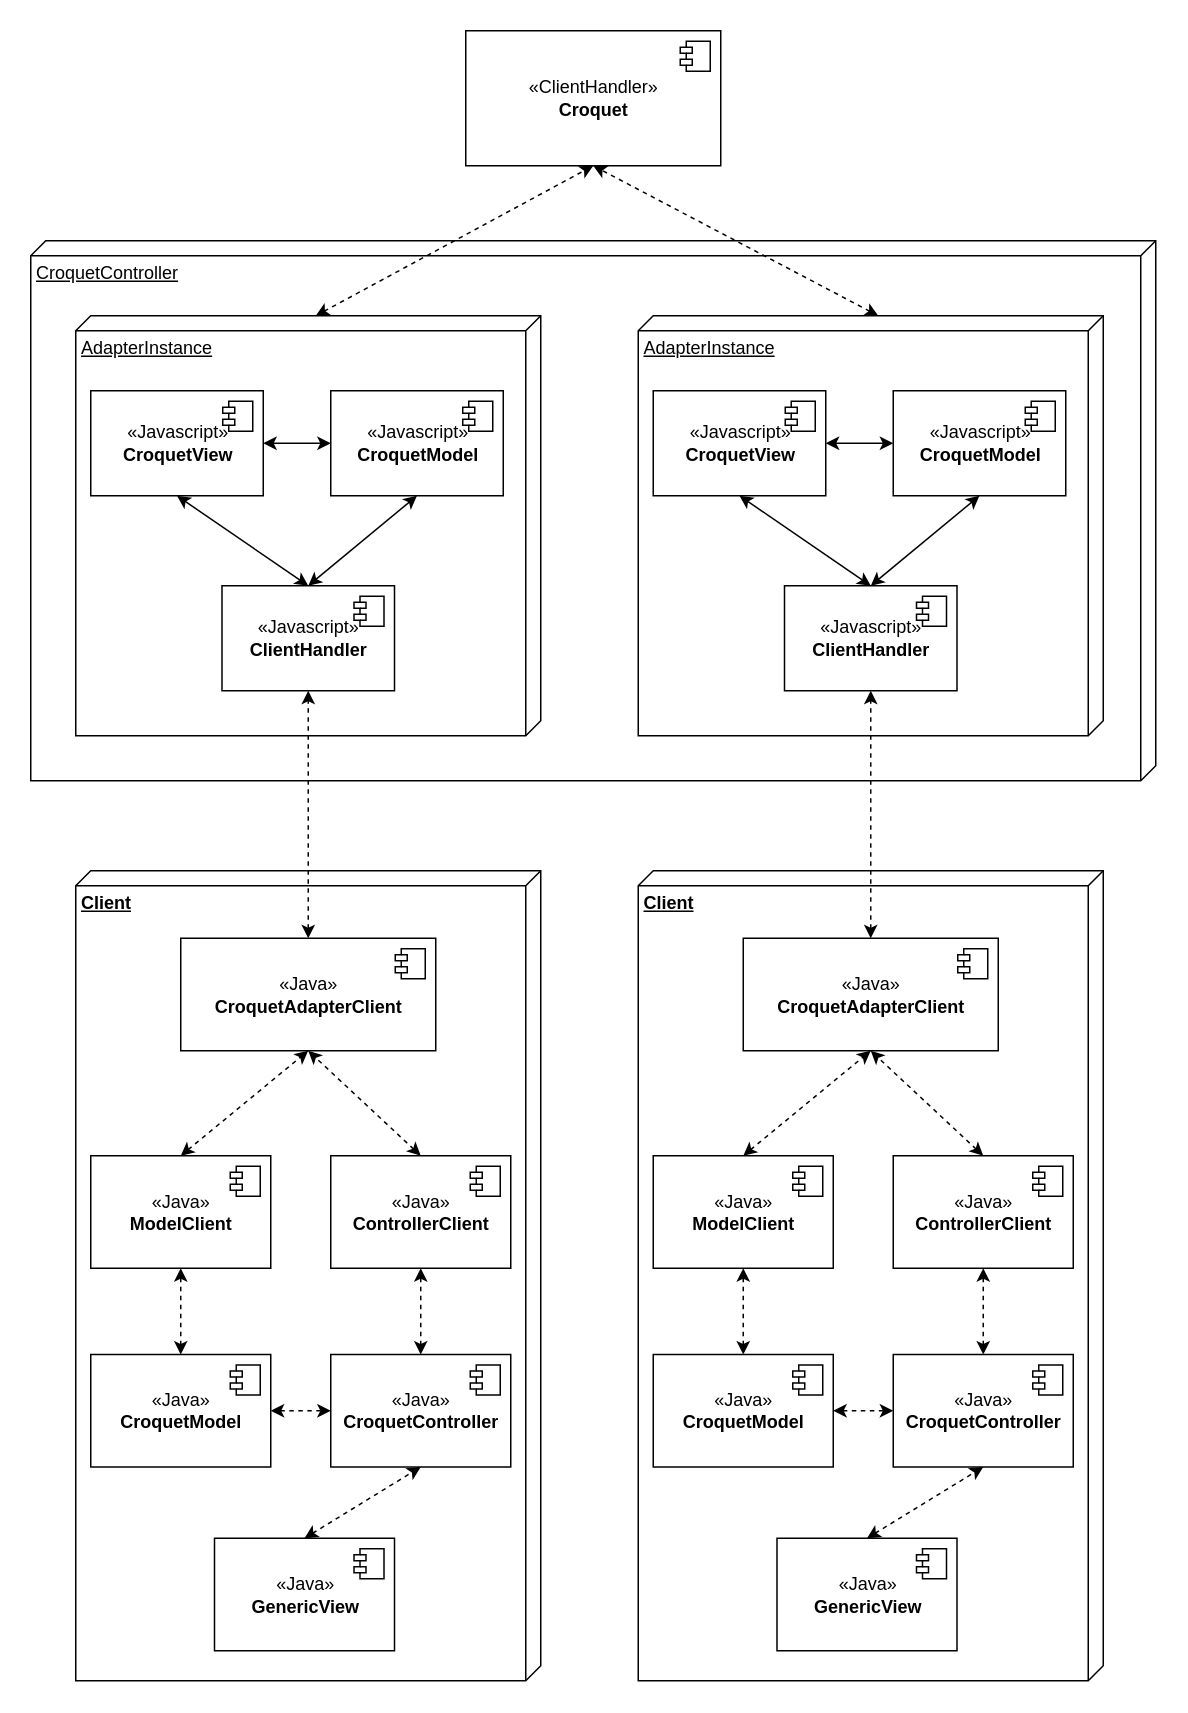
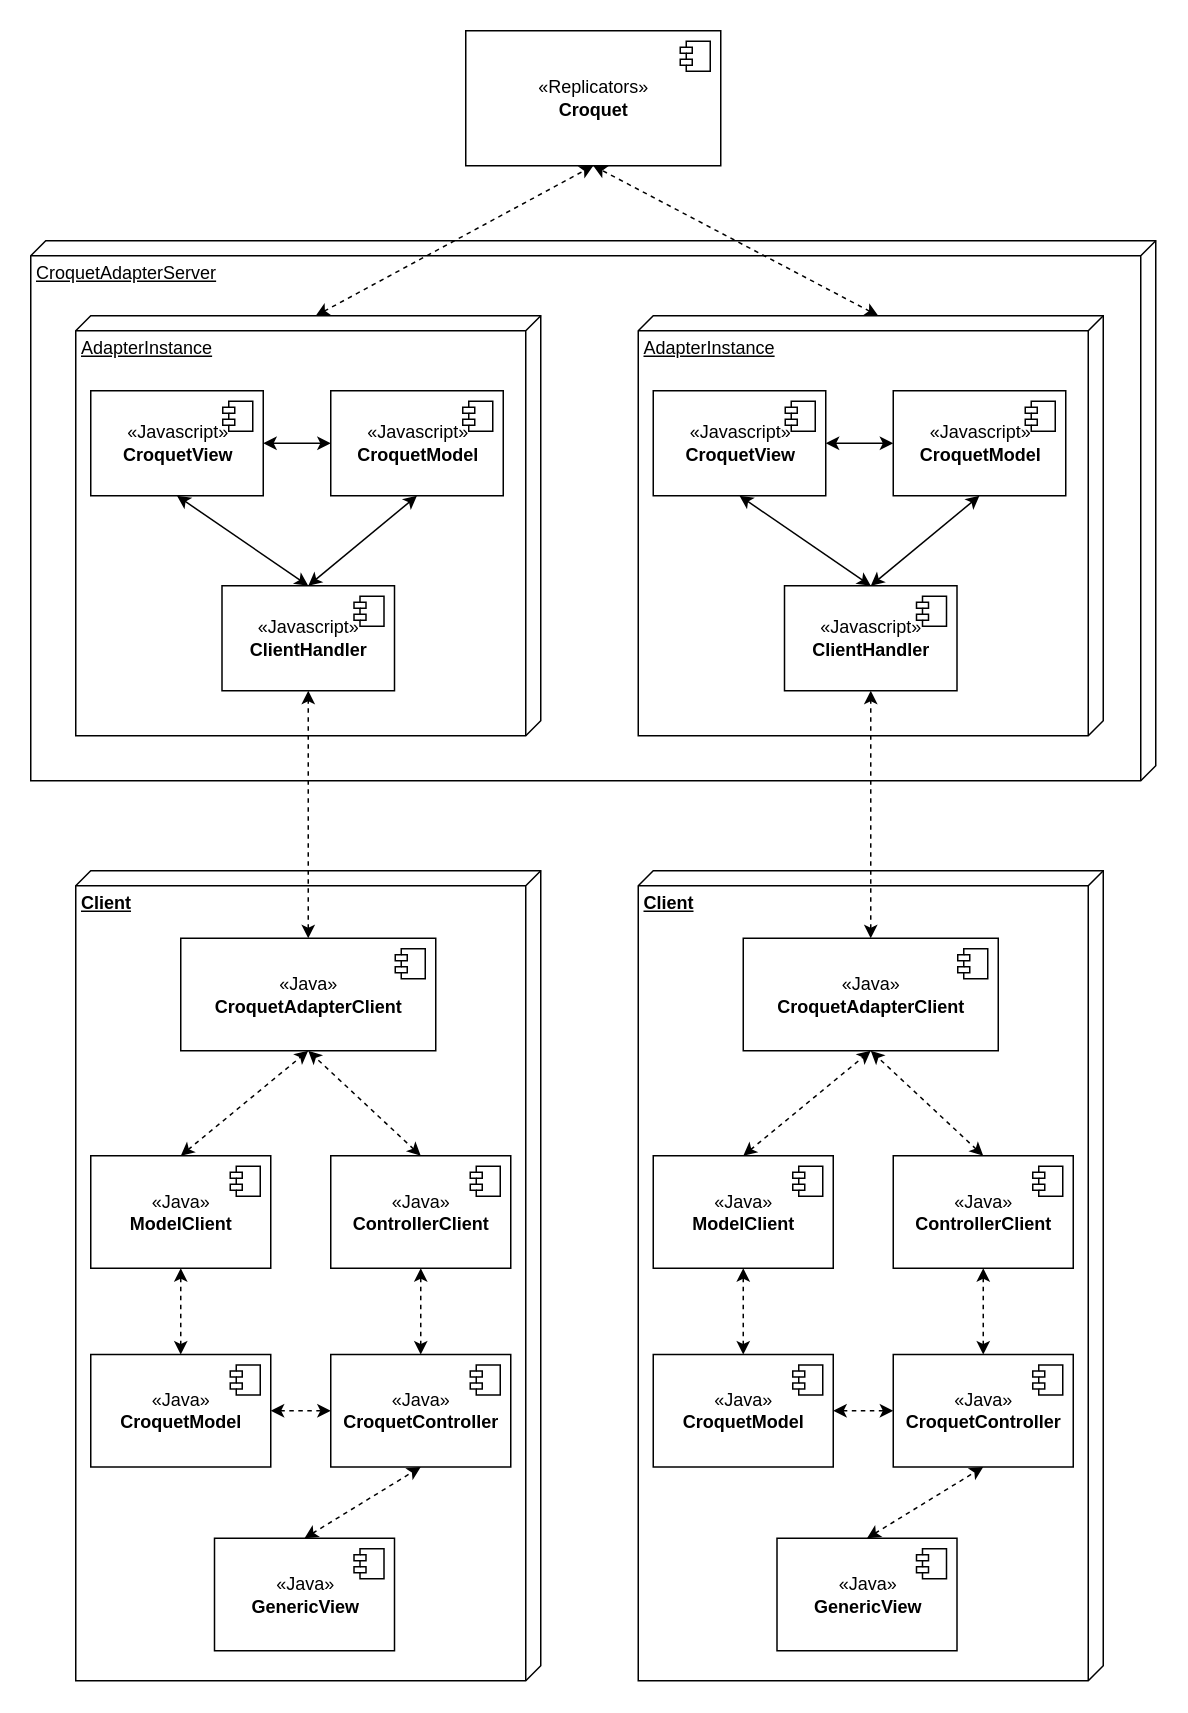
(594, 98) -> (594, 98)
(118, 274) -> (138, 274)
